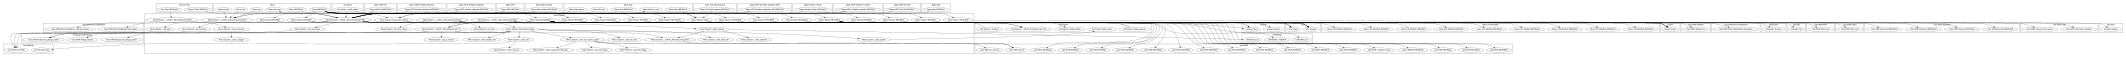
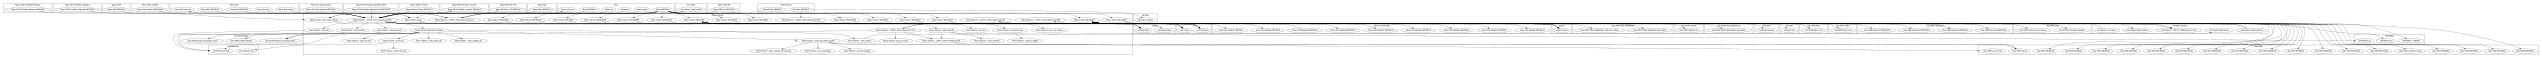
(1283, 22) -> (978, 10)
(1063, 25) -> (2180, 26)
(82, 35) -> (241, 36)
(1413, 50) -> (2441, 51)
none -> (2469, 51)
